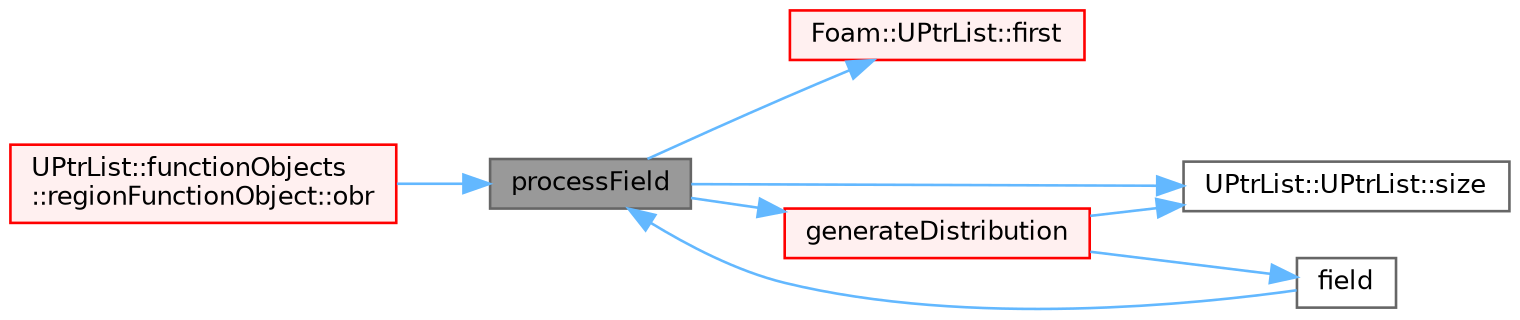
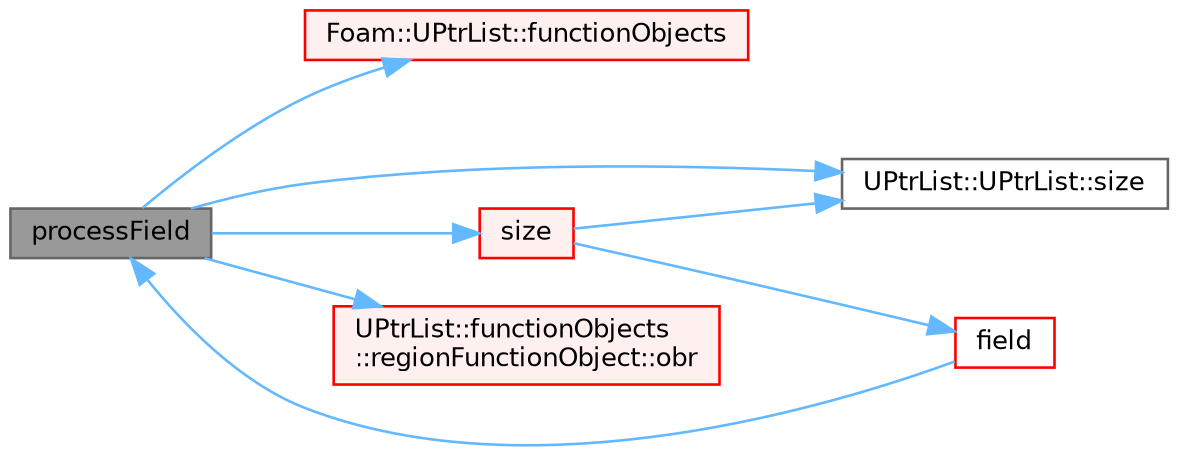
(937, 35) -> (527, 35)
(430, 184) -> (280, 279)
(937, 233) -> (527, 233)
(1346, 283) -> (1005, 343)
